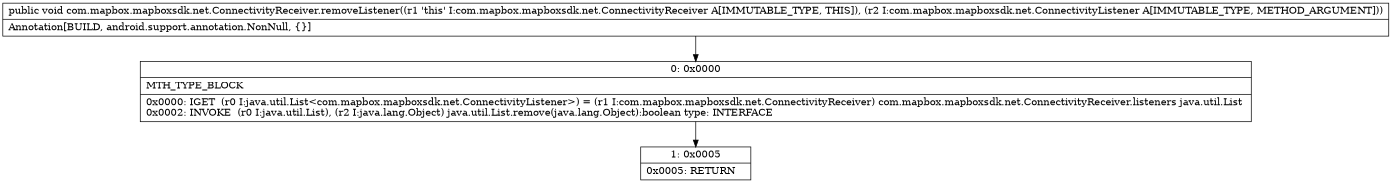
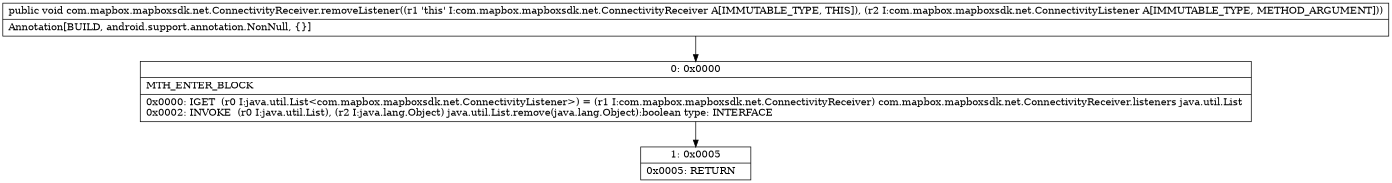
(195, 86) -> (200, 86)
